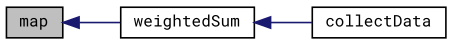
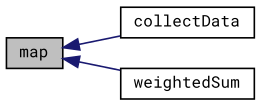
(291, 23) -> (100, 40)
